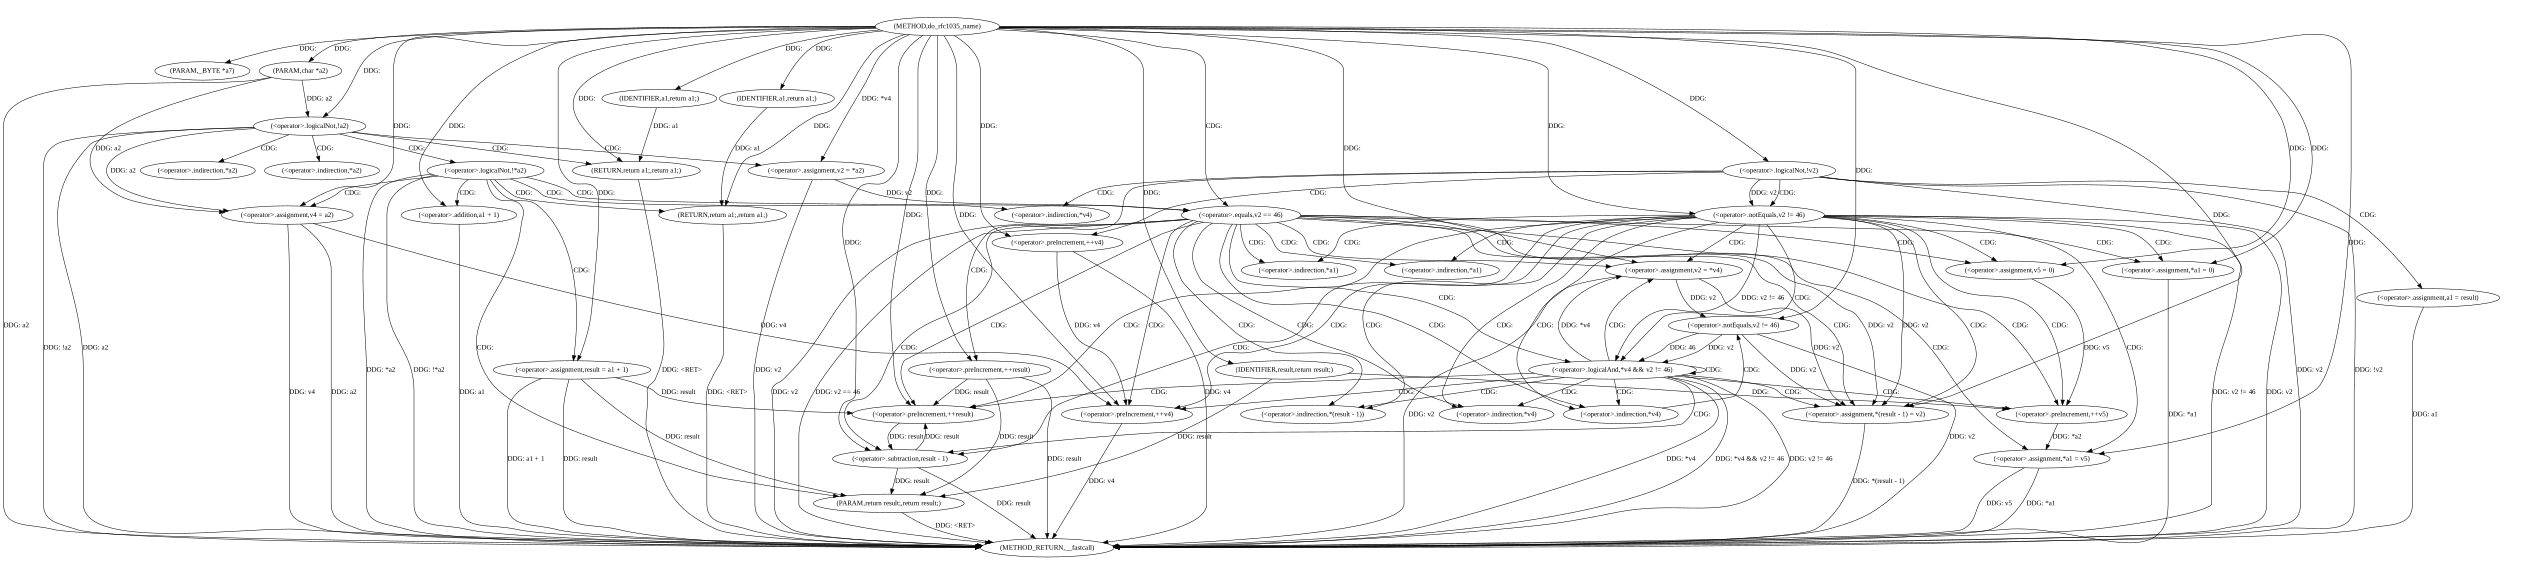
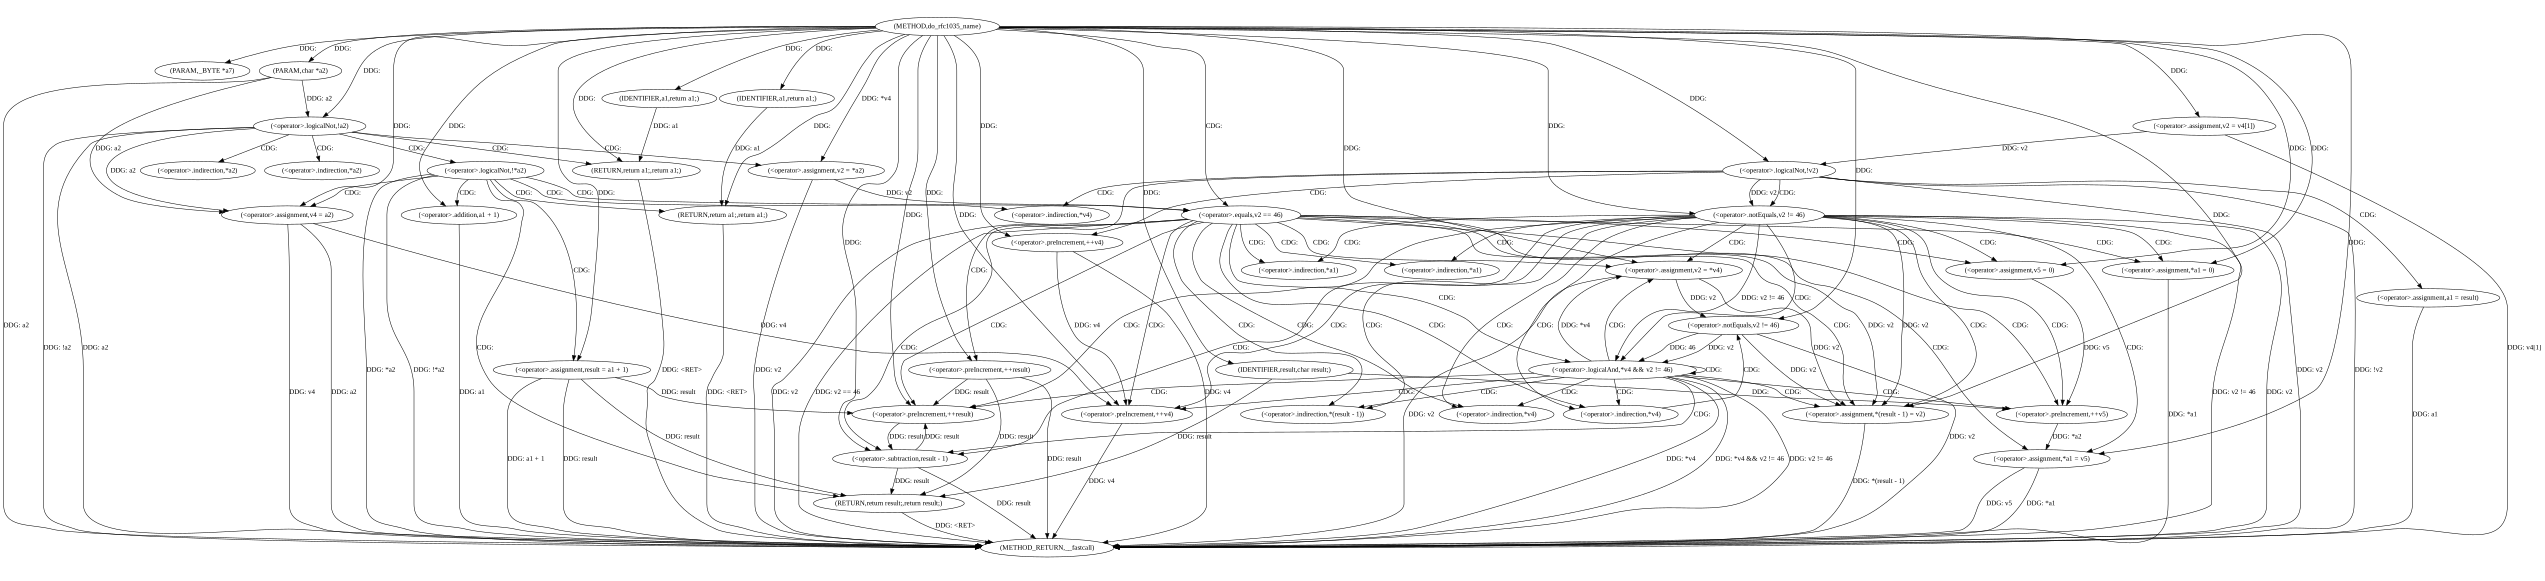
none -> (2204, 126)
(1284, 370) -> (1284, 370)
(889, 503) -> (889, 503)
